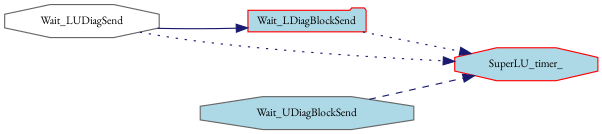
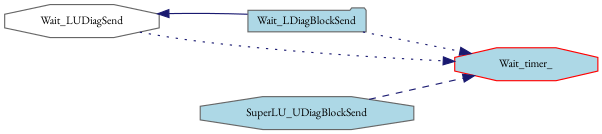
(307, 21) -> (307, 21)
(197, 29) -> (208, 13)
(526, 64) -> (526, 64)
(307, 113) -> (307, 113)
